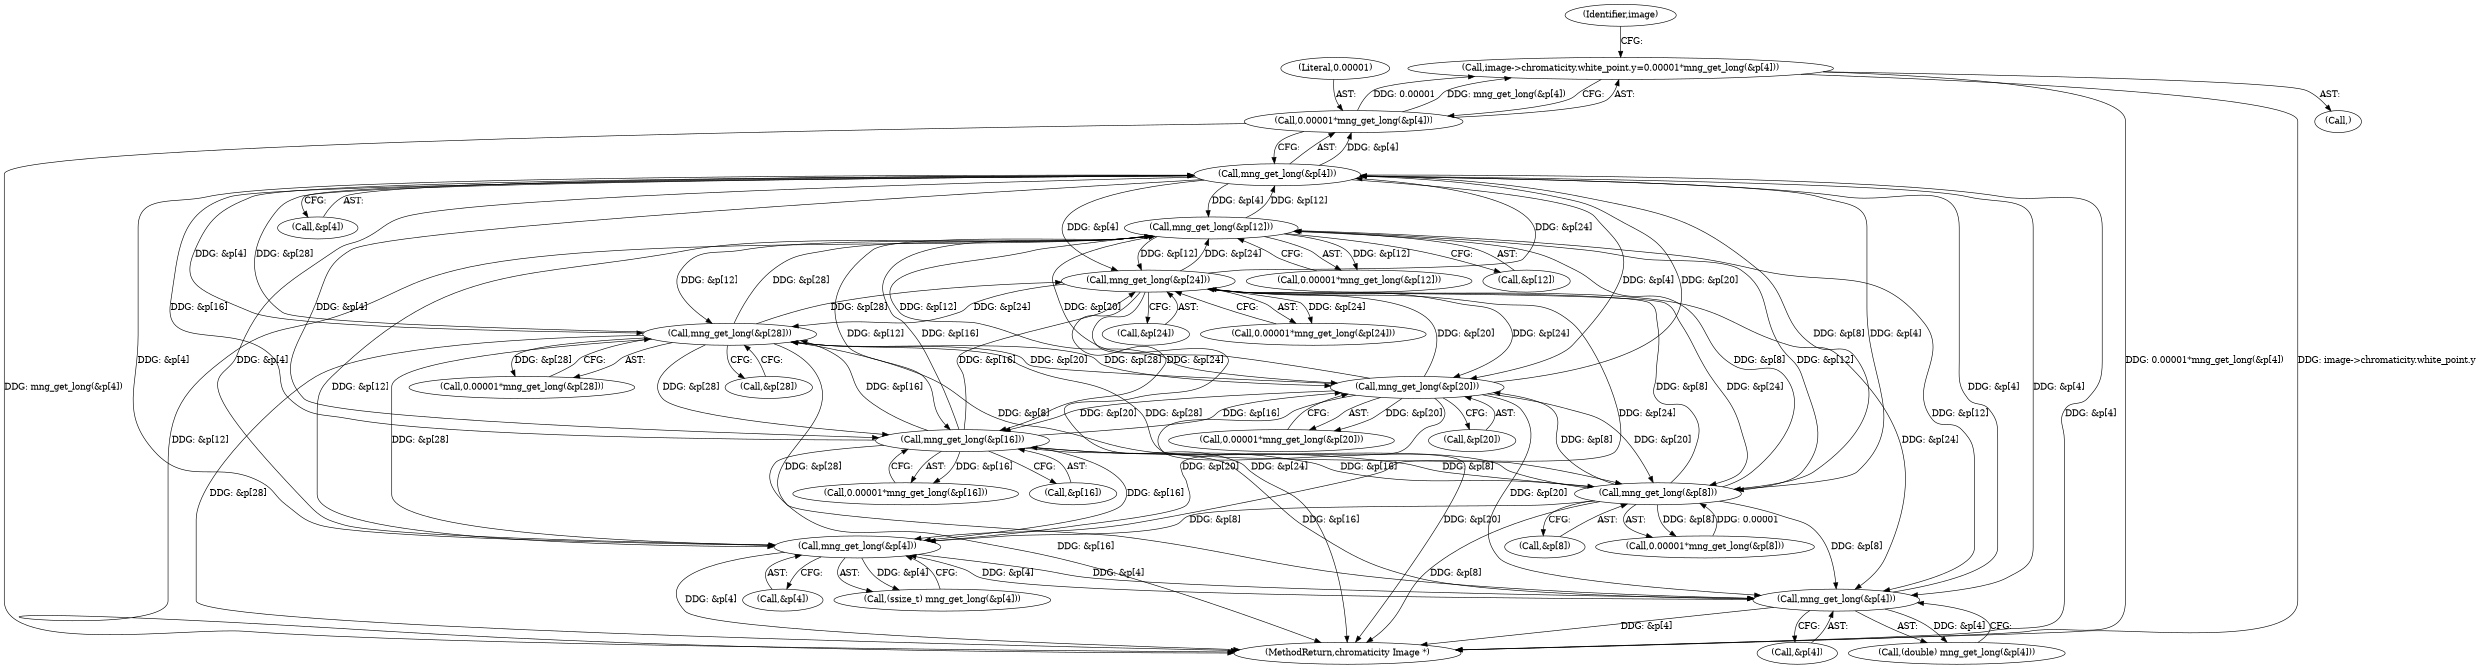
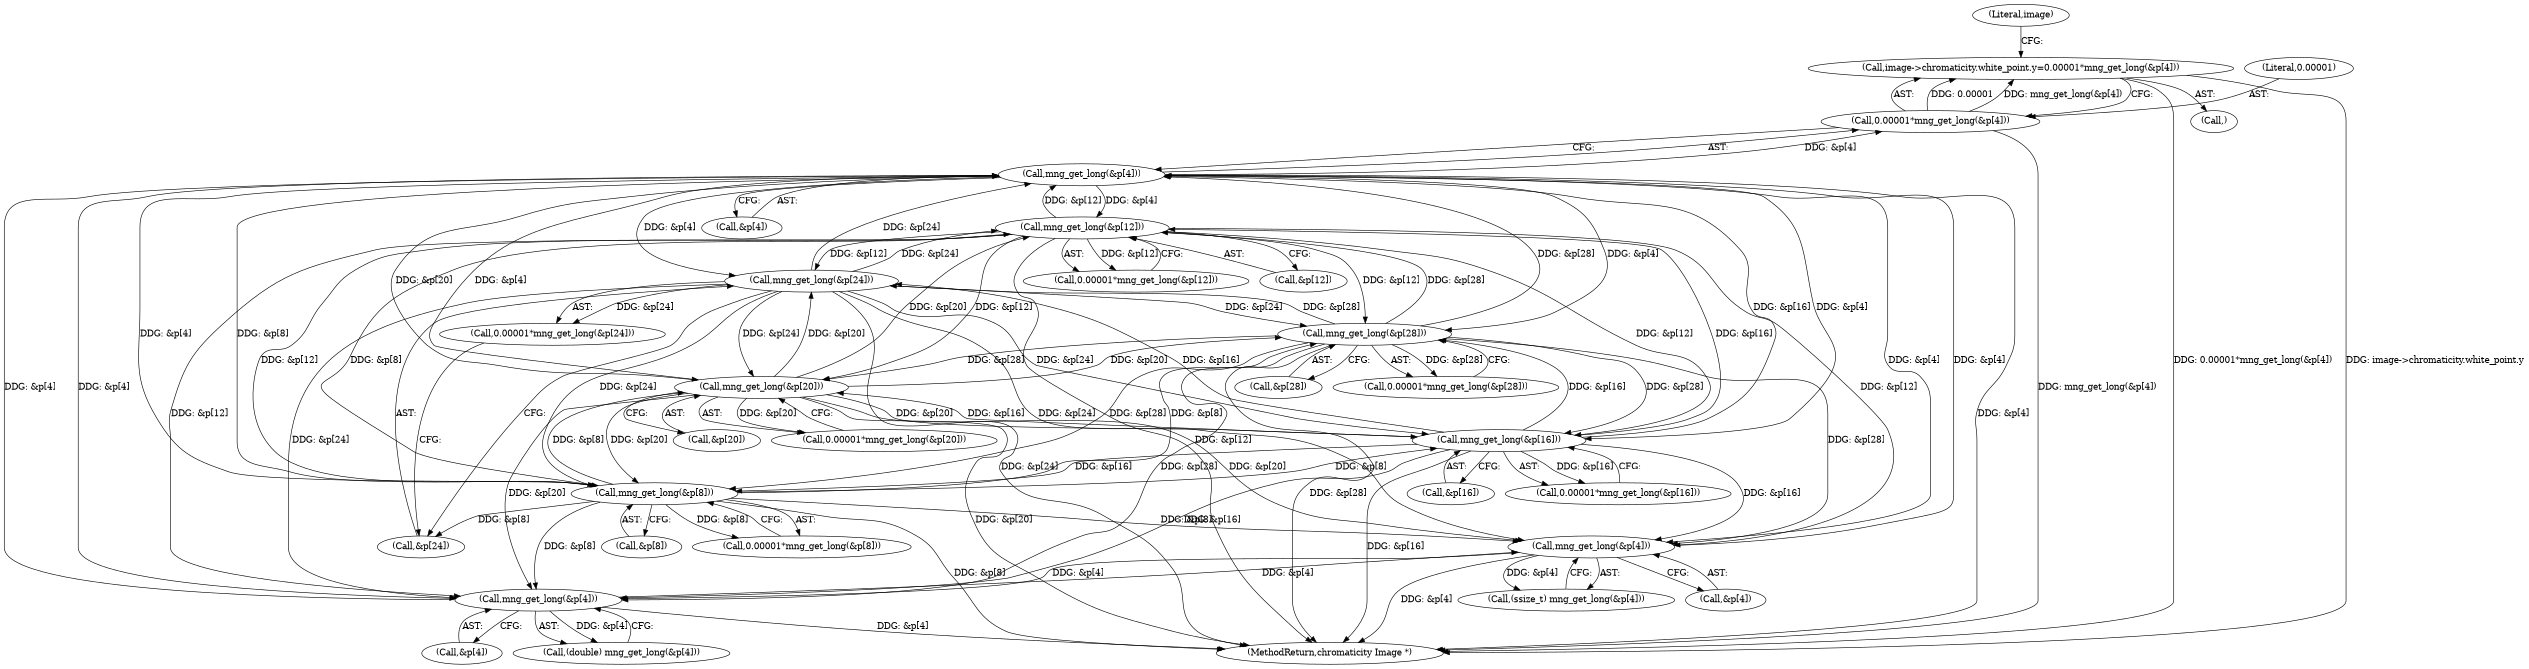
(1621, 15) -> (2021, 15)
(1655, 308) -> (516, 511)
(1228, 310) -> (421, 423)
(773, 361) -> (1324, 361)
(1748, 520) -> (773, 520)
